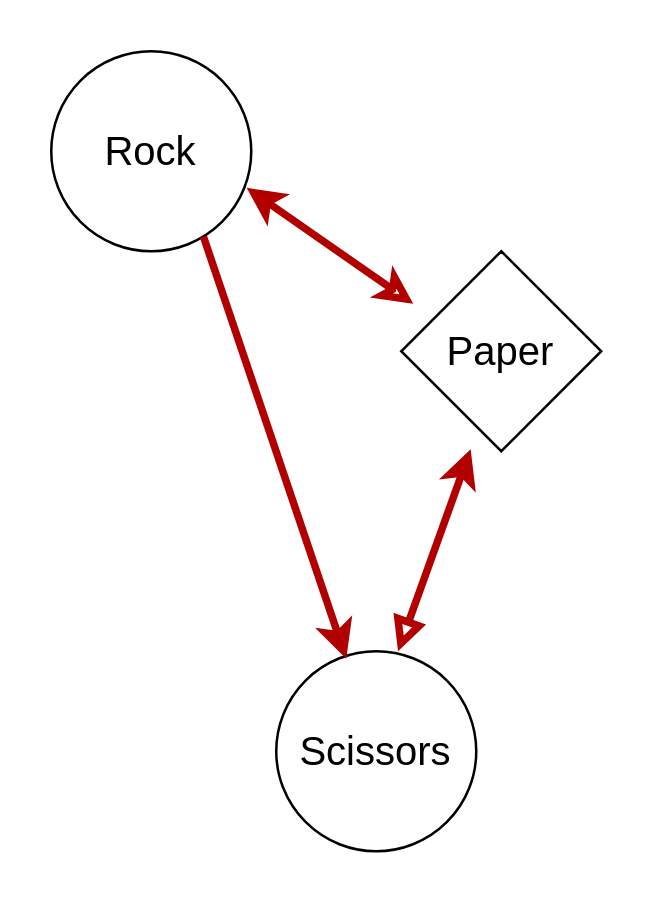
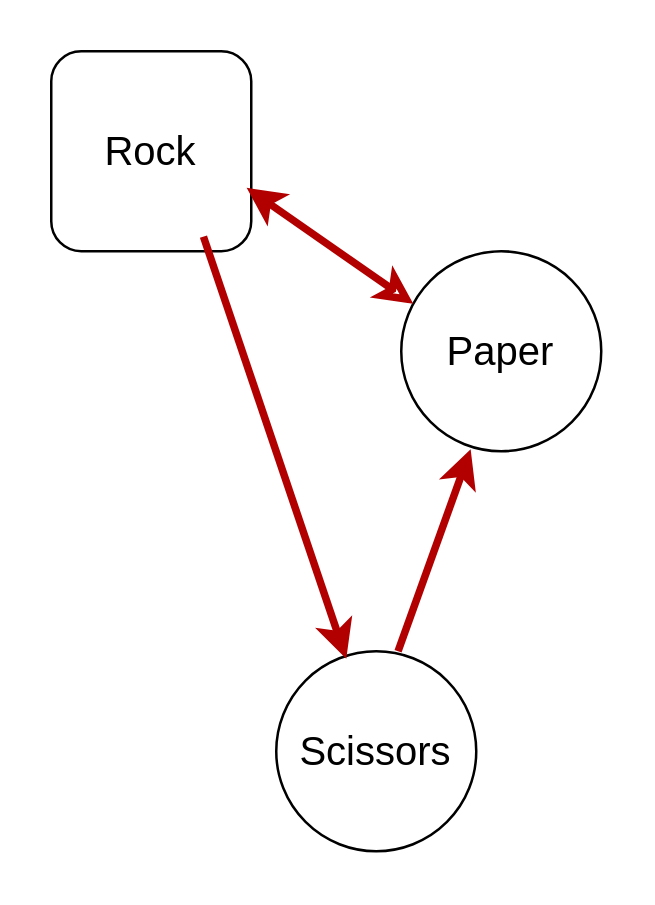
(151, 151) -> (151, 151)
(501, 351) -> (501, 351)
(410, 619) -> (399, 647)
